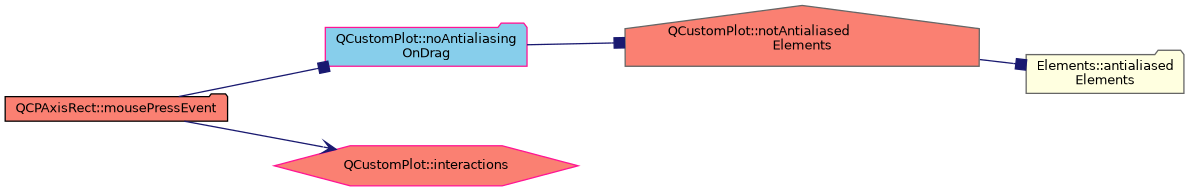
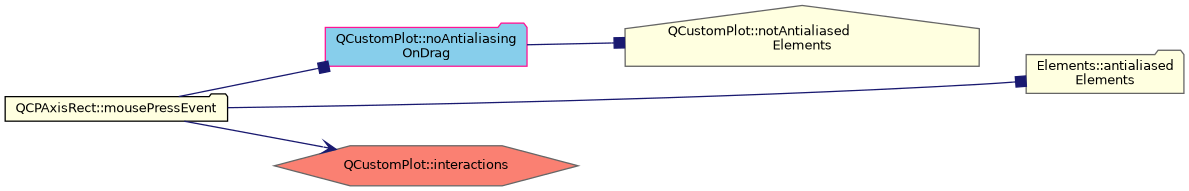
(802, 39) -> (802, 39)
(996, 62) -> (620, 99)
(116, 109) -> (116, 109)
(426, 166) -> (426, 166)
